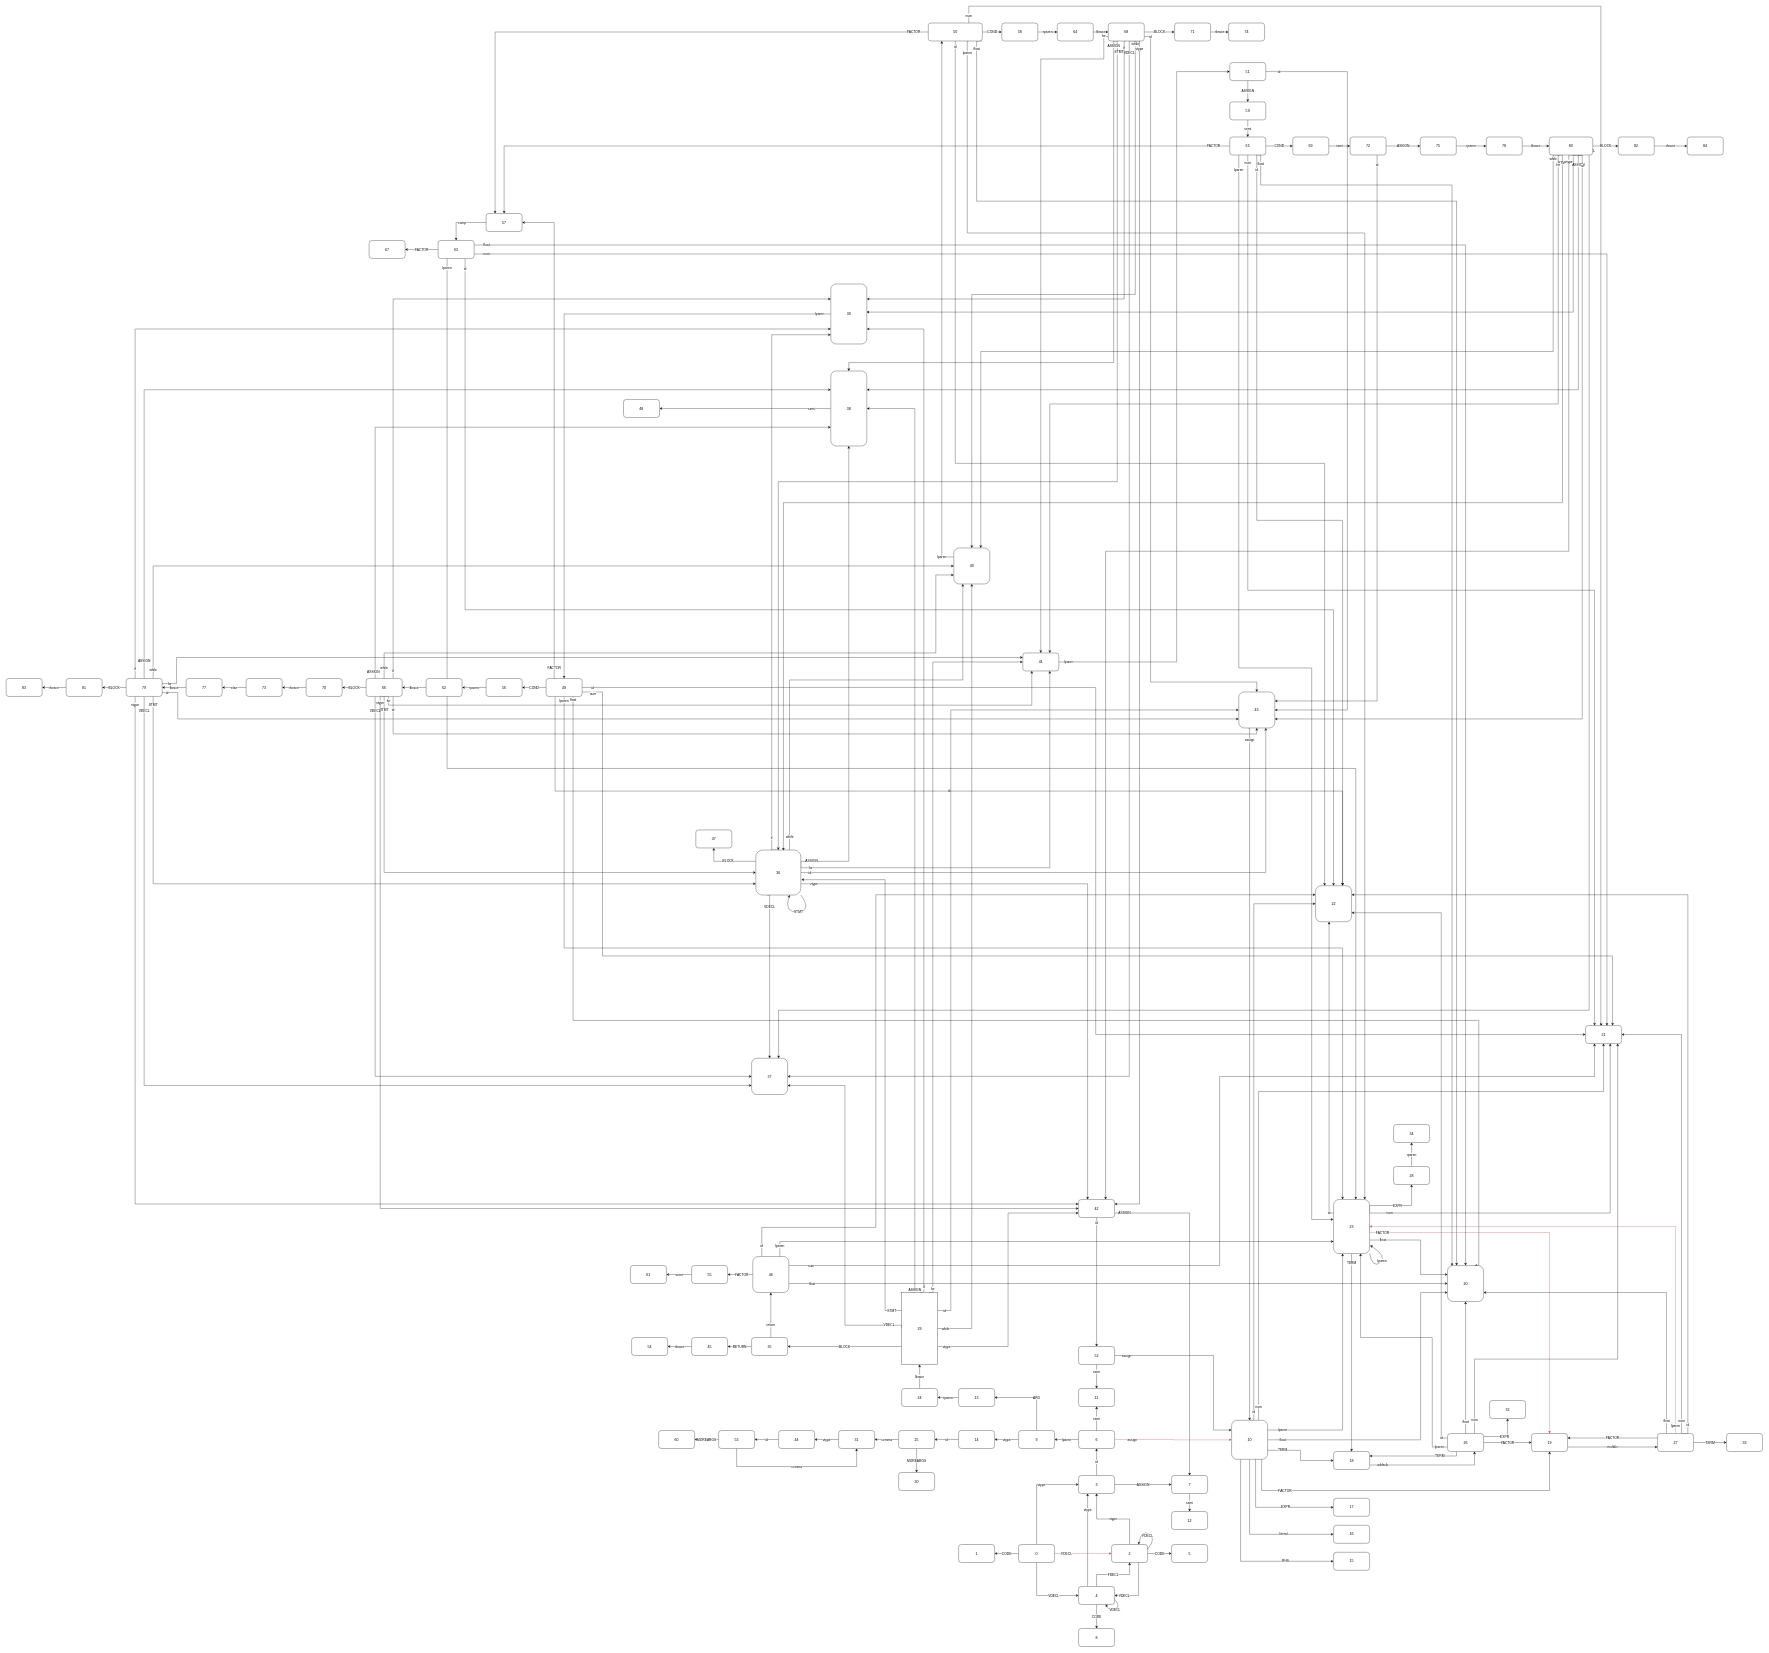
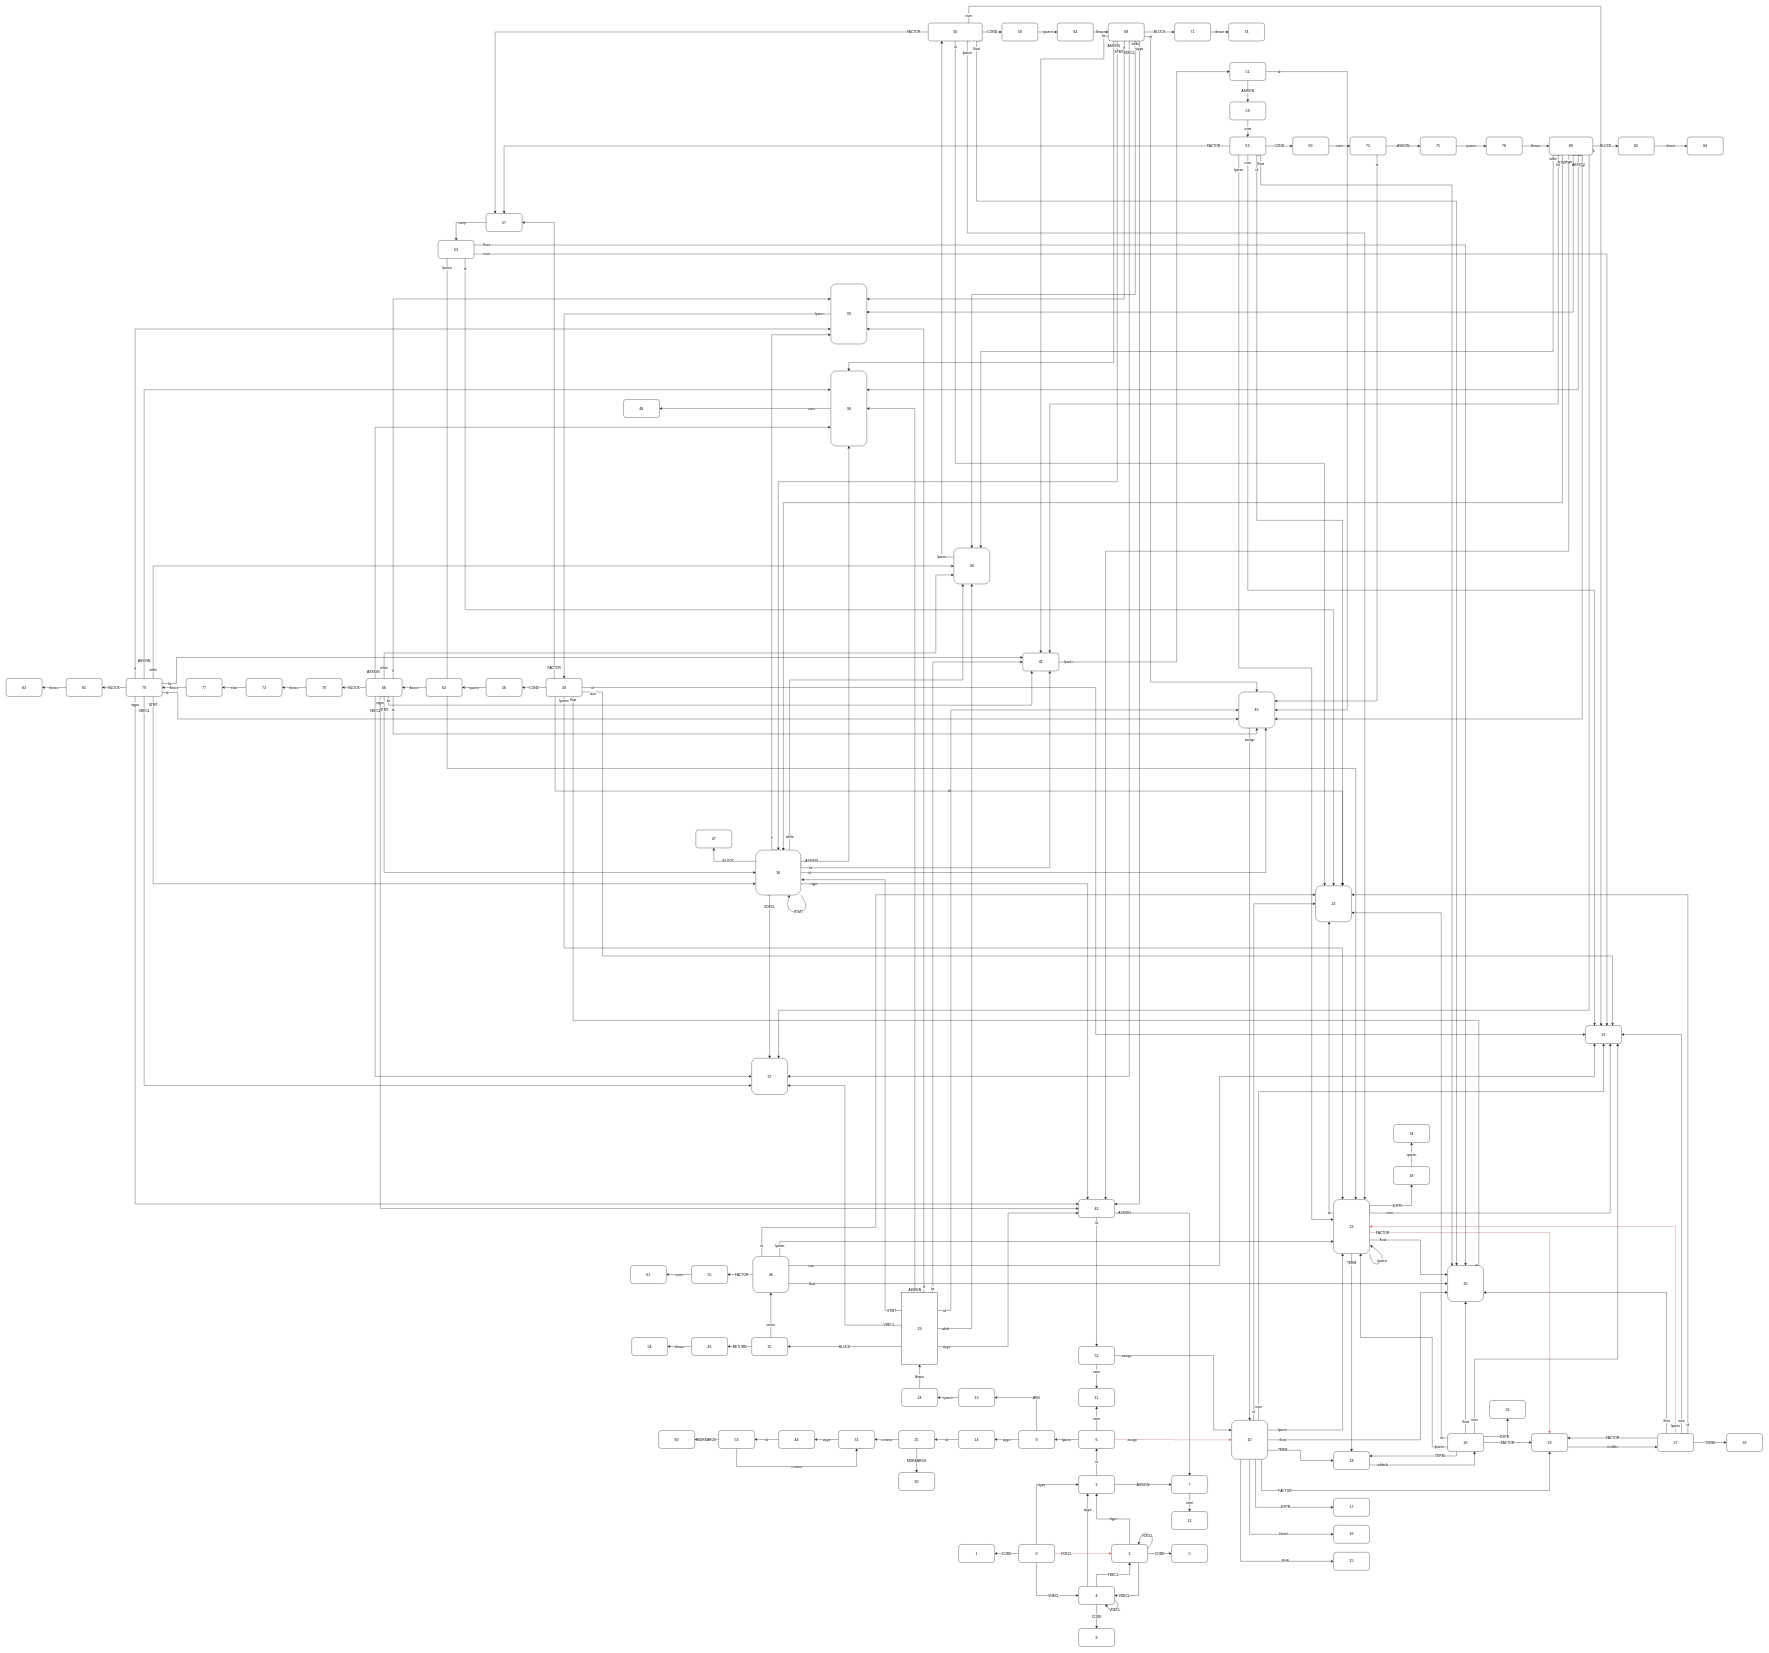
(387, 249) -> none
(416, 249) -> none
